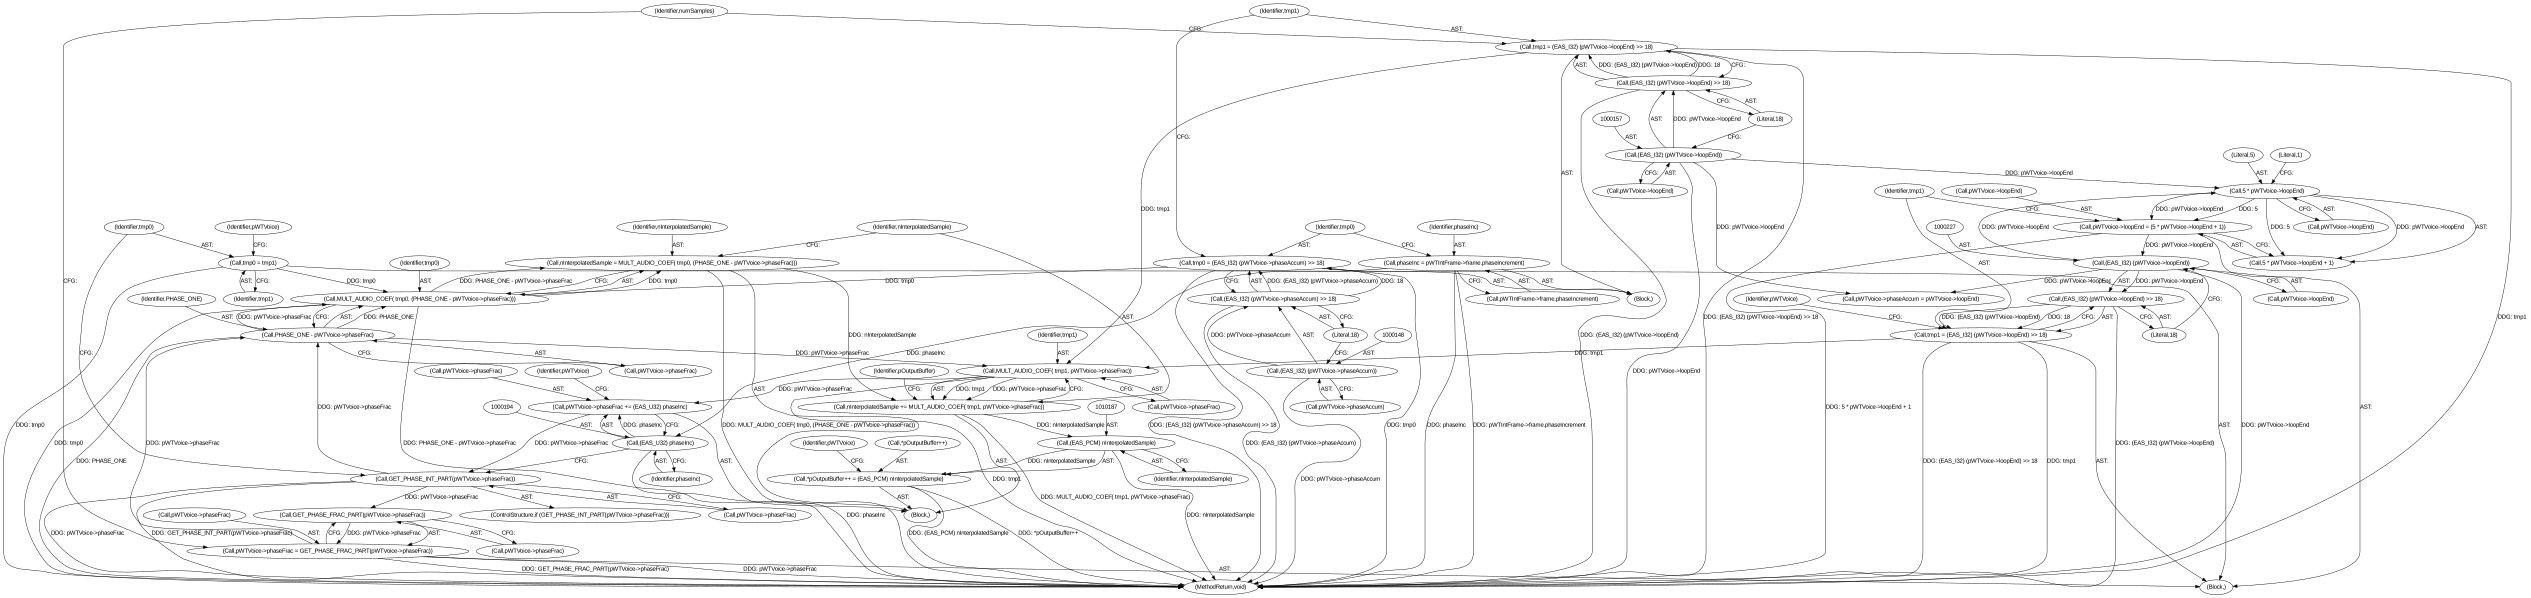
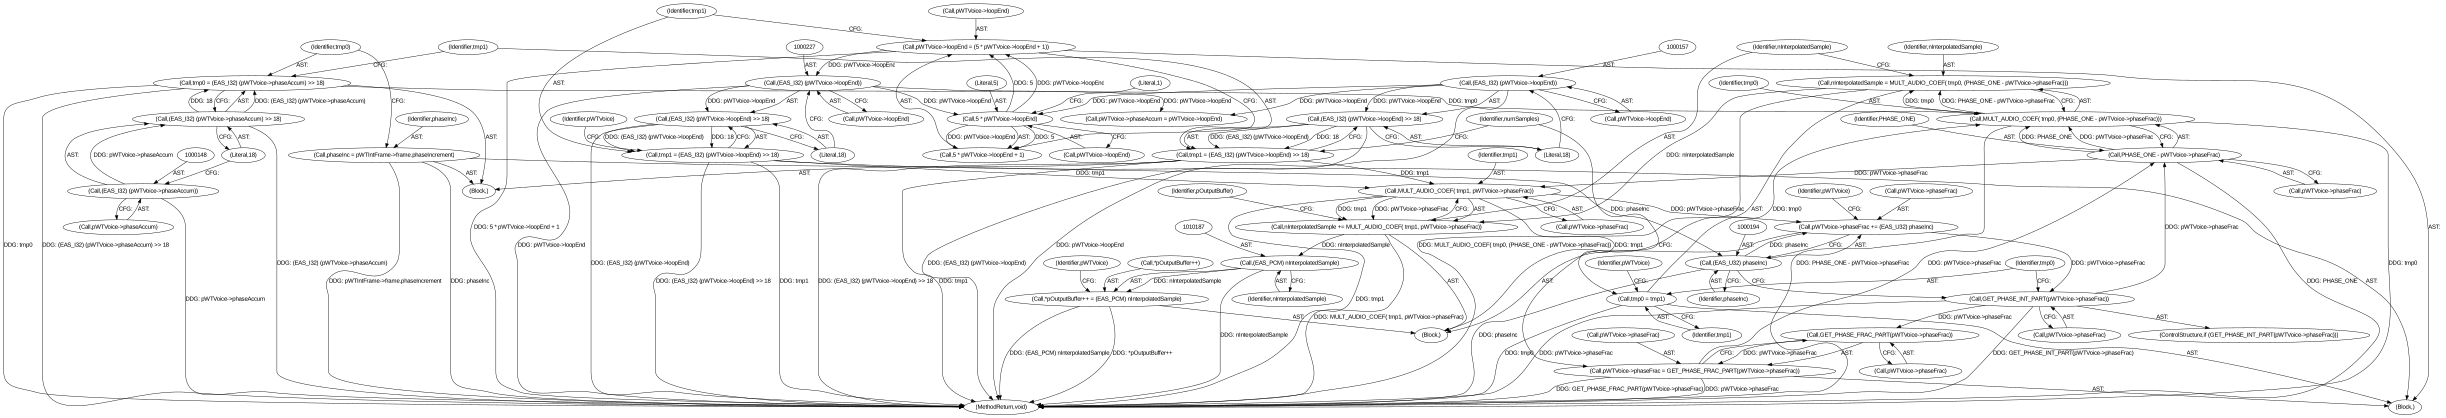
none -> (1612, 242)
(1543, 299) -> none
